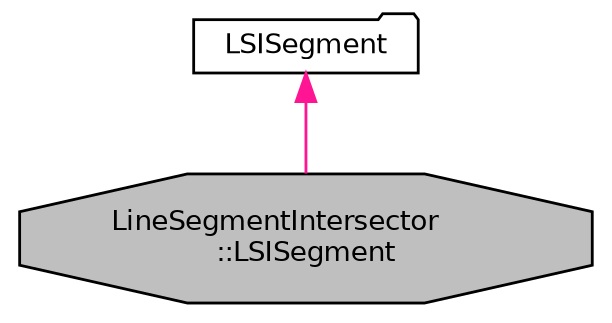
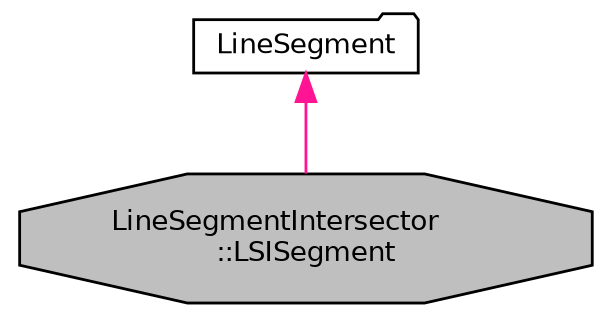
(306, 46) -> (306, 46)
